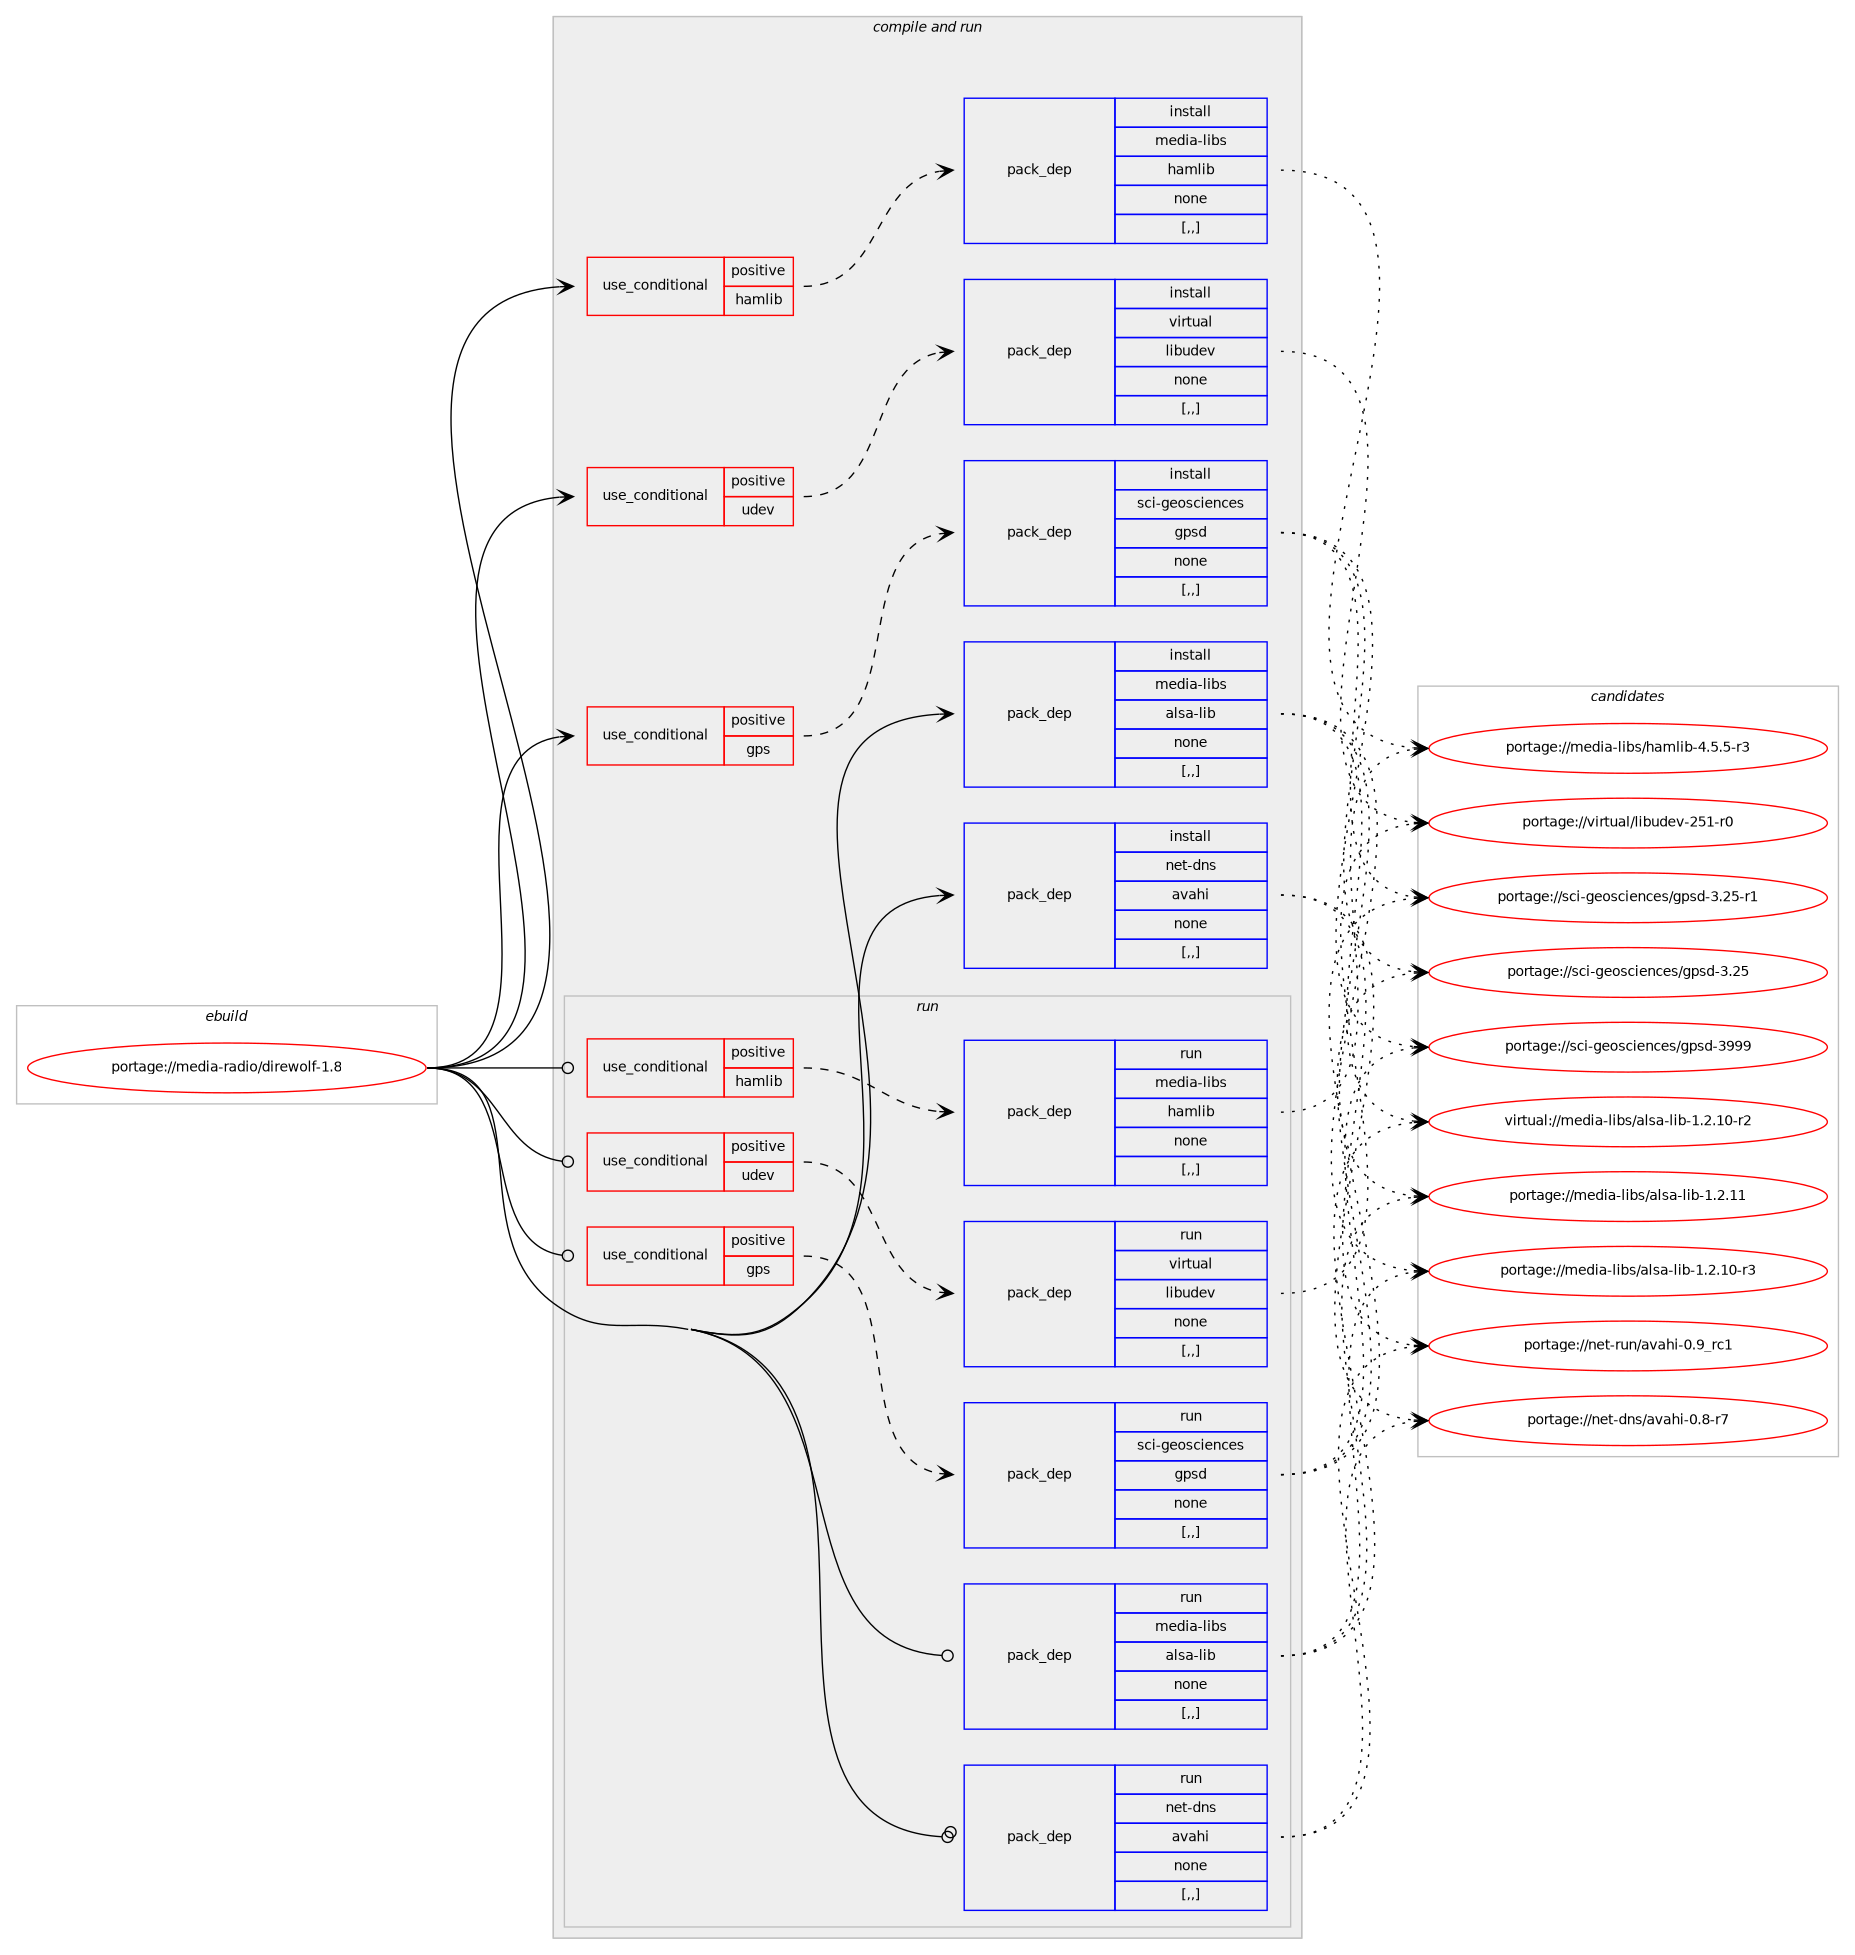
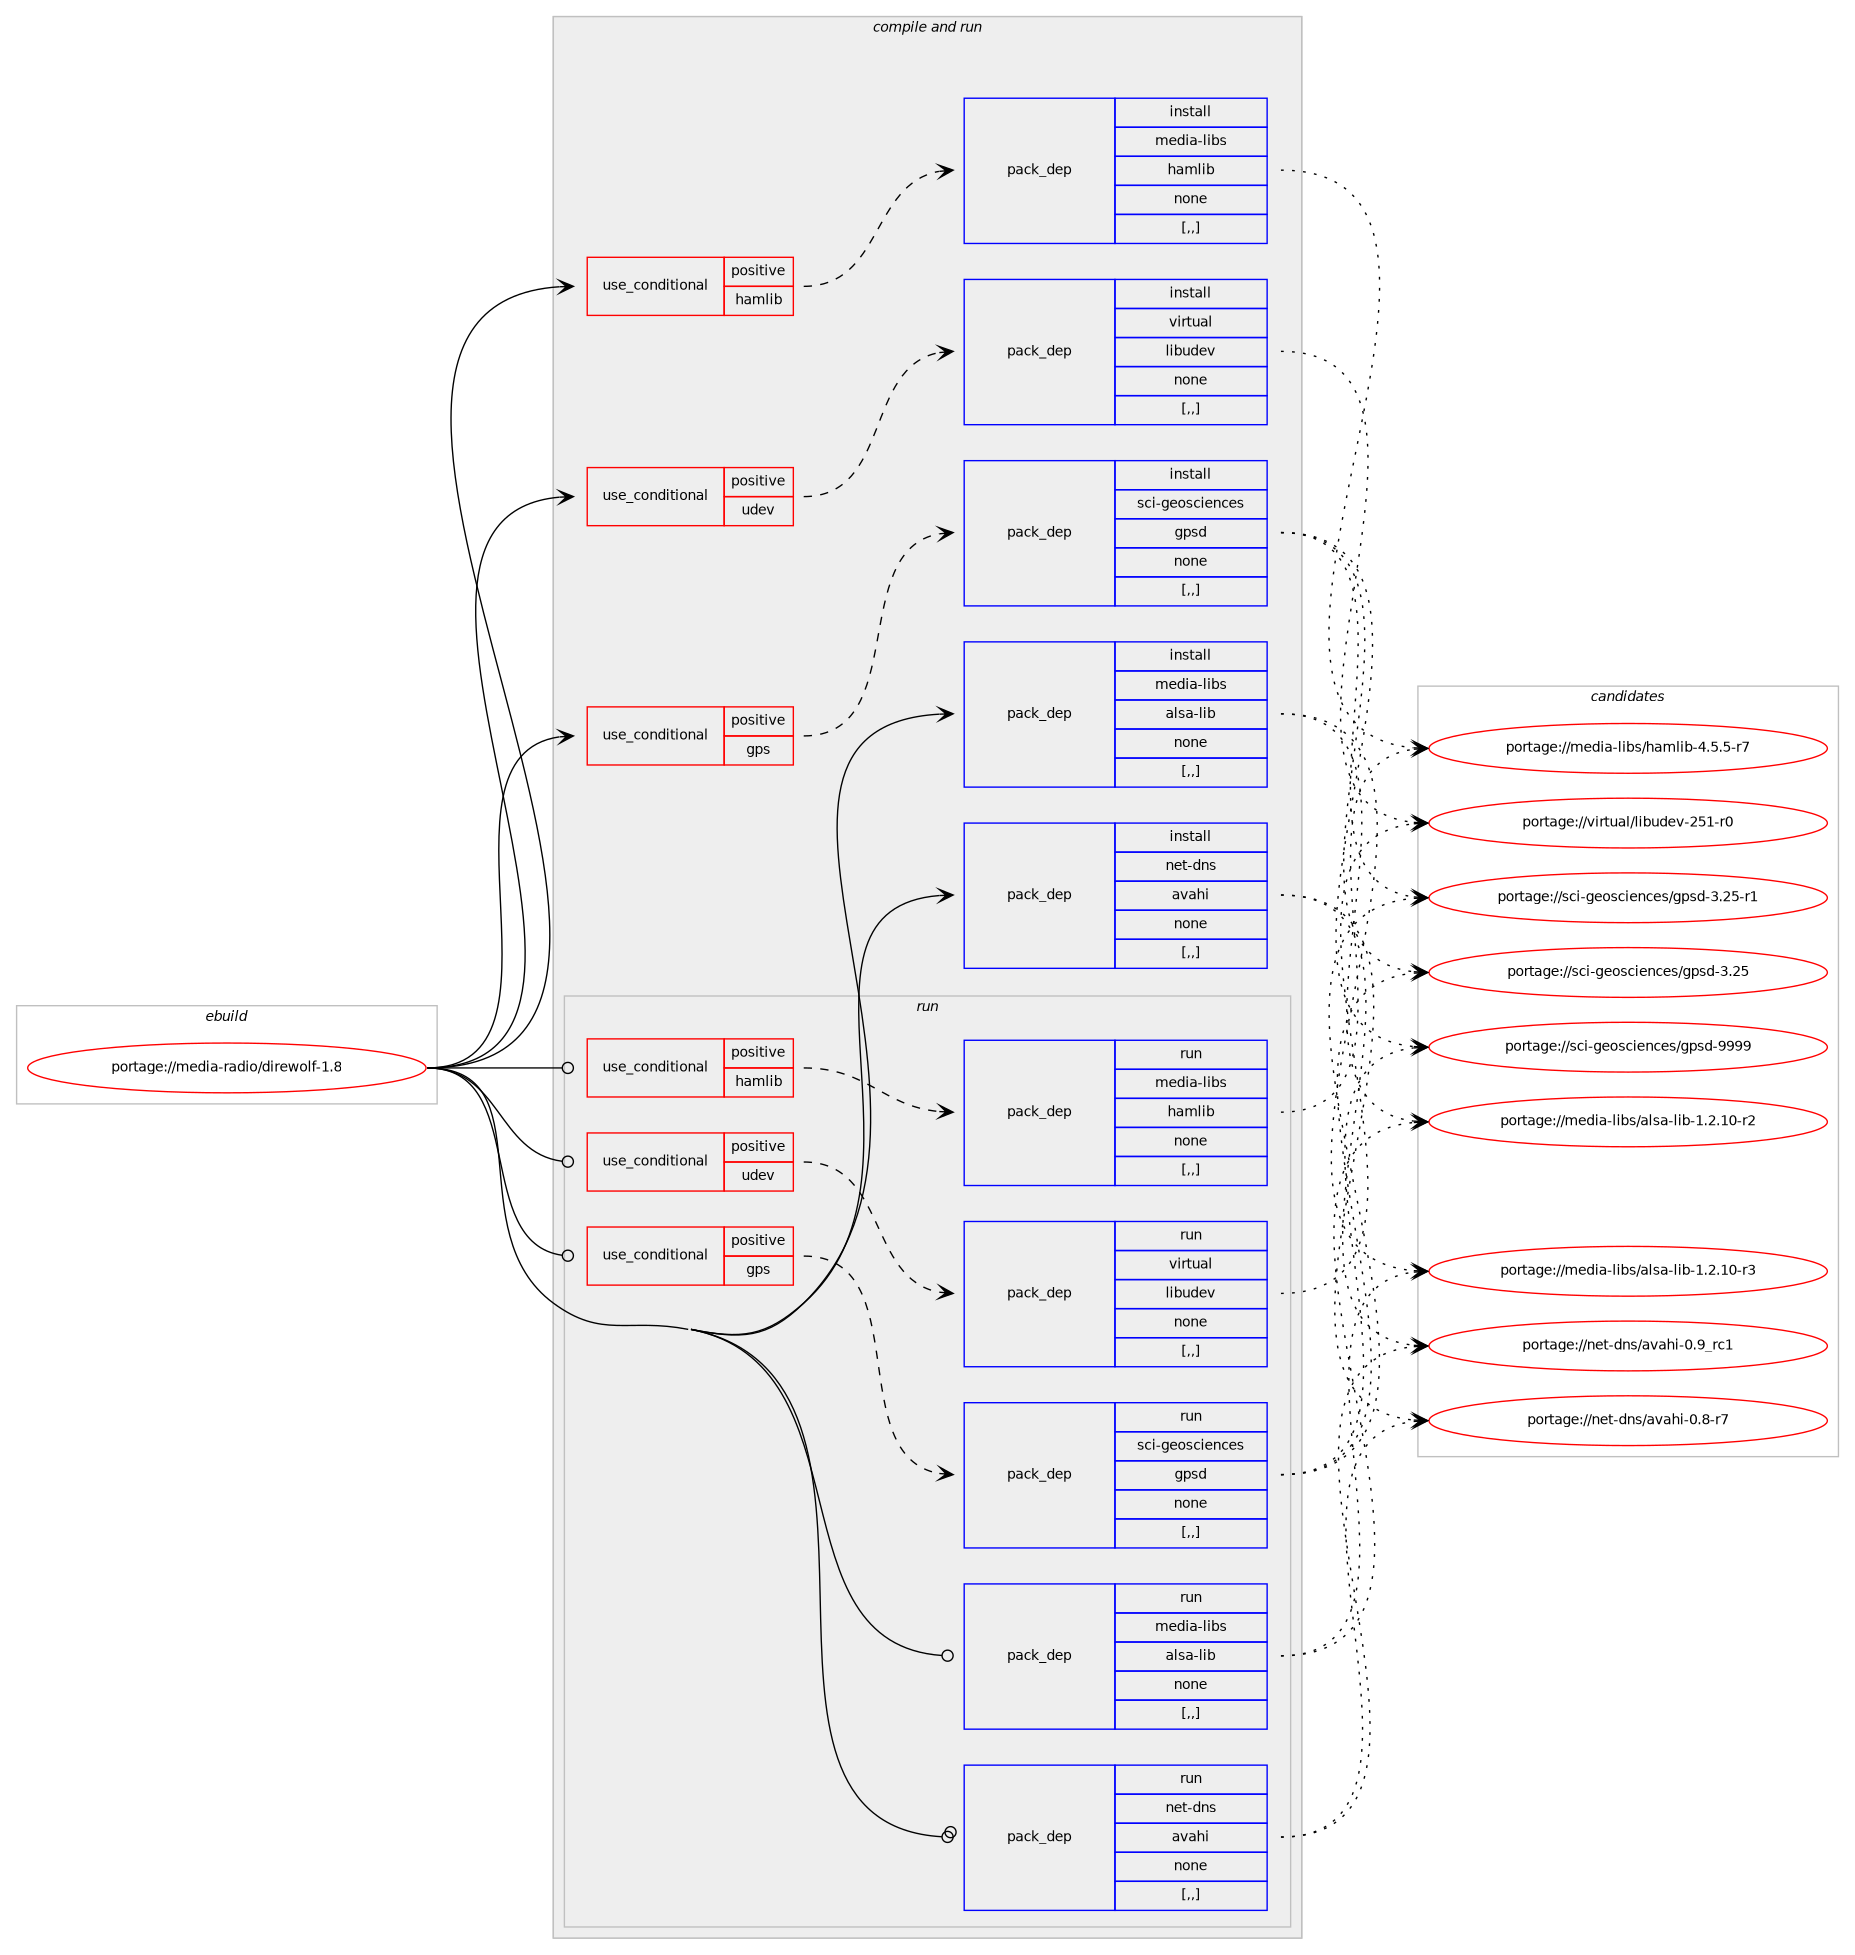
(1628, 748) -> (1628, 748)
(1628, 1047) -> (1628, 1047)
(1628, 1122) -> (1628, 1122)
(1628, 1197) -> none
(1628, 1346) -> (1628, 1346)
